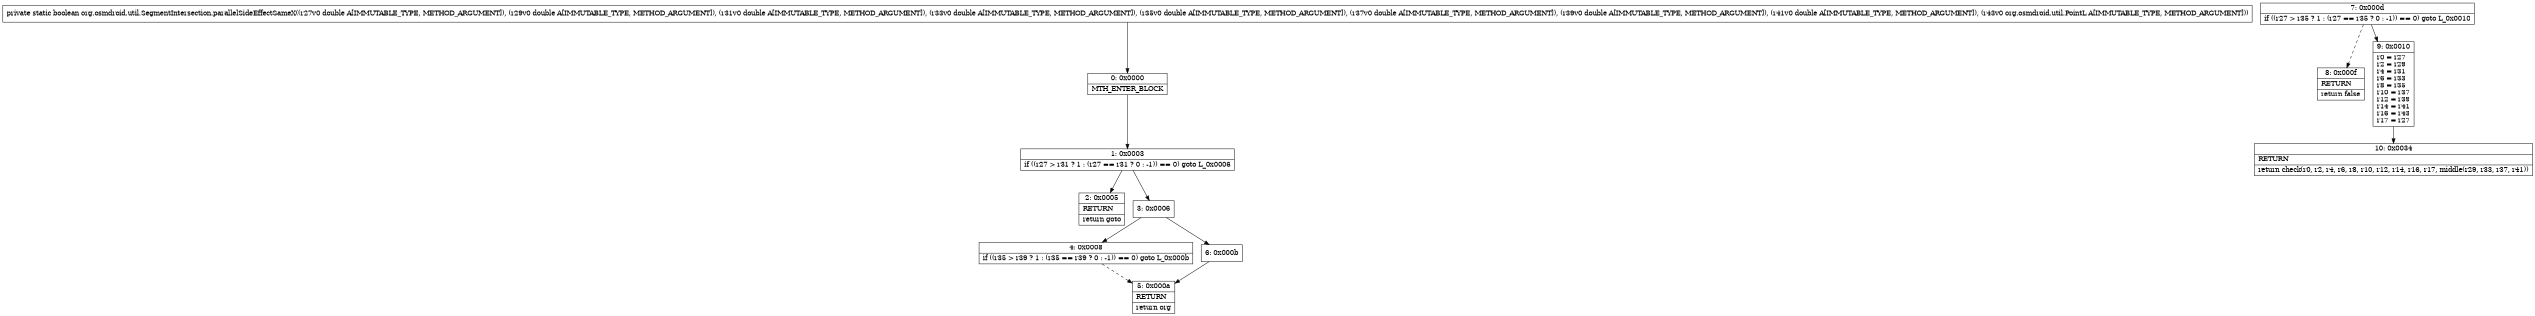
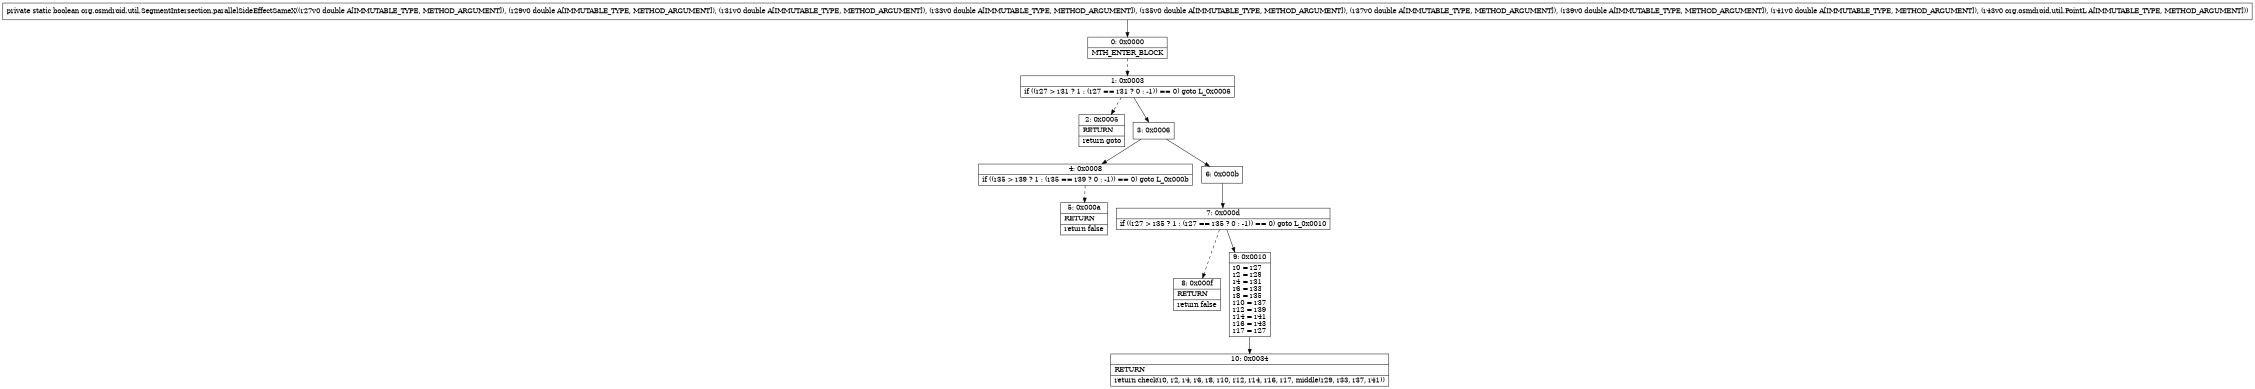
(1127, 119) -> (1127, 65)
(1117, 179) -> (1117, 104)
(1194, 271) -> (1223, 193)
(1154, 308) -> (1084, 229)
